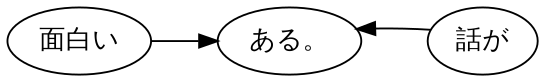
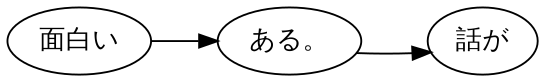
(403, 29) -> (384, 54)
